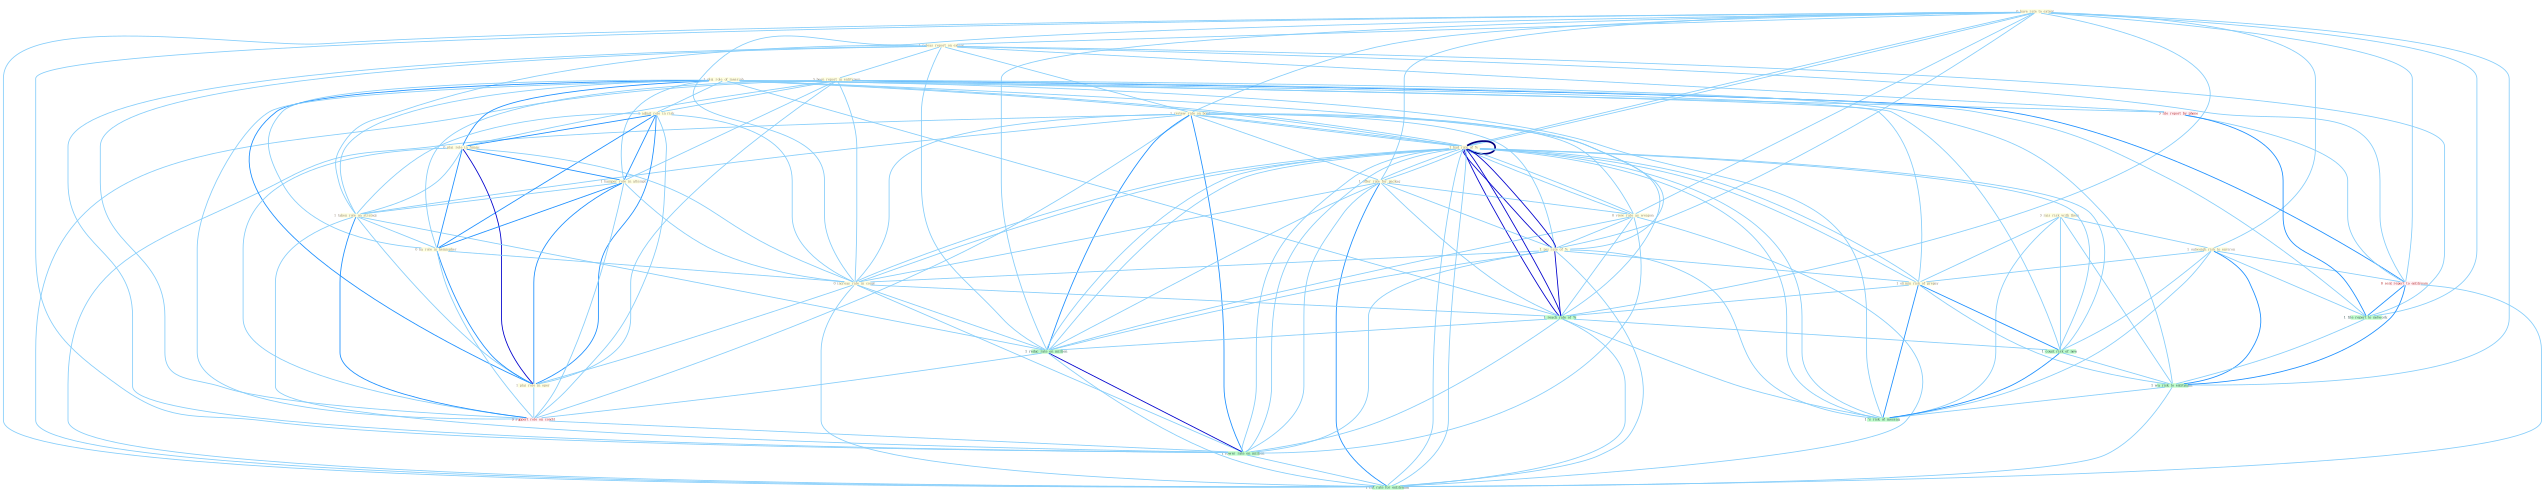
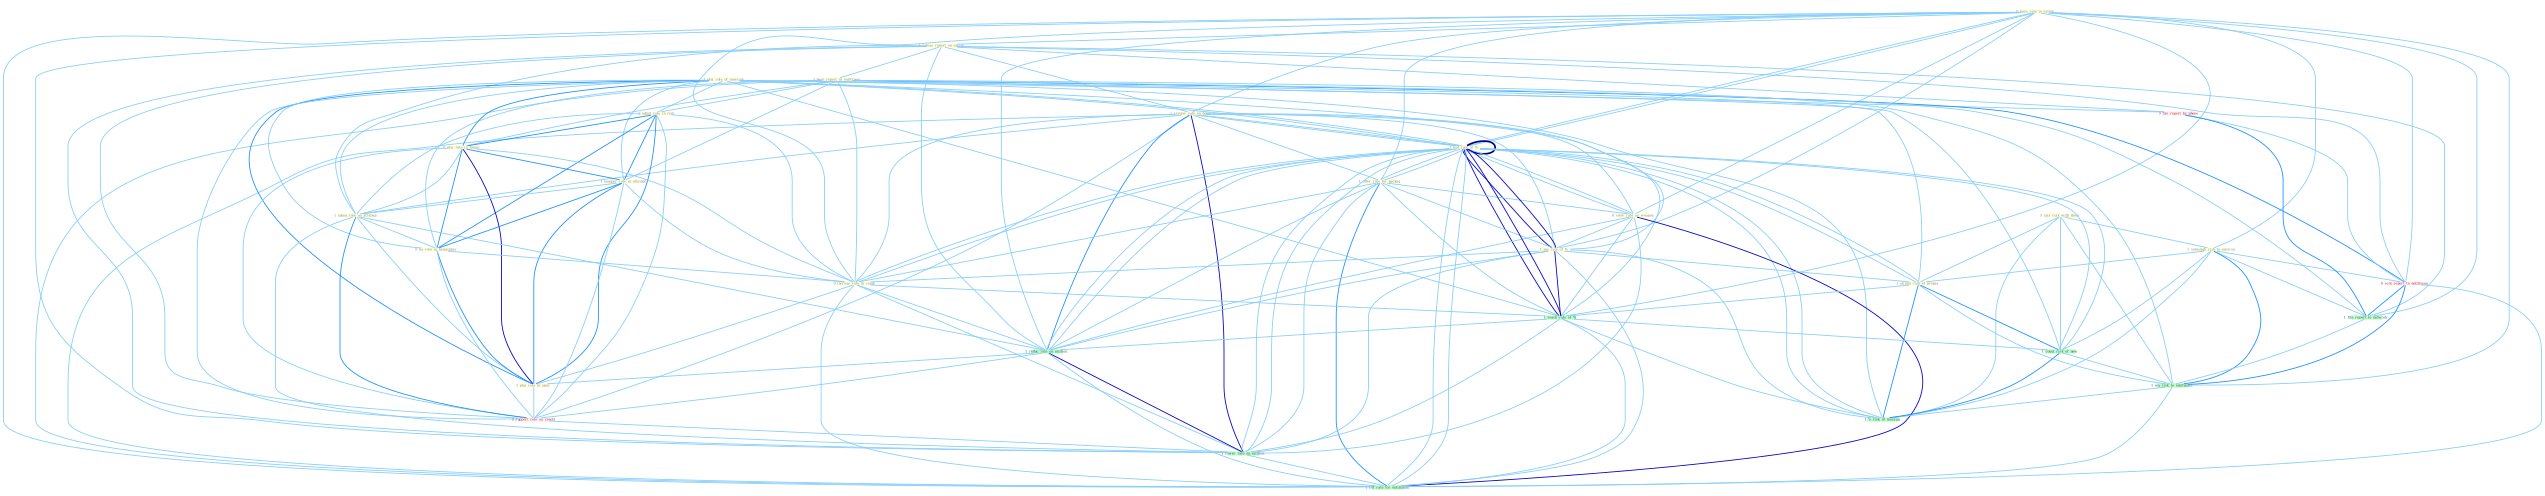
(671, 216) -> (790, 368)
(1220, 284) -> (1220, 284)
(1848, 442) -> (1848, 442)
